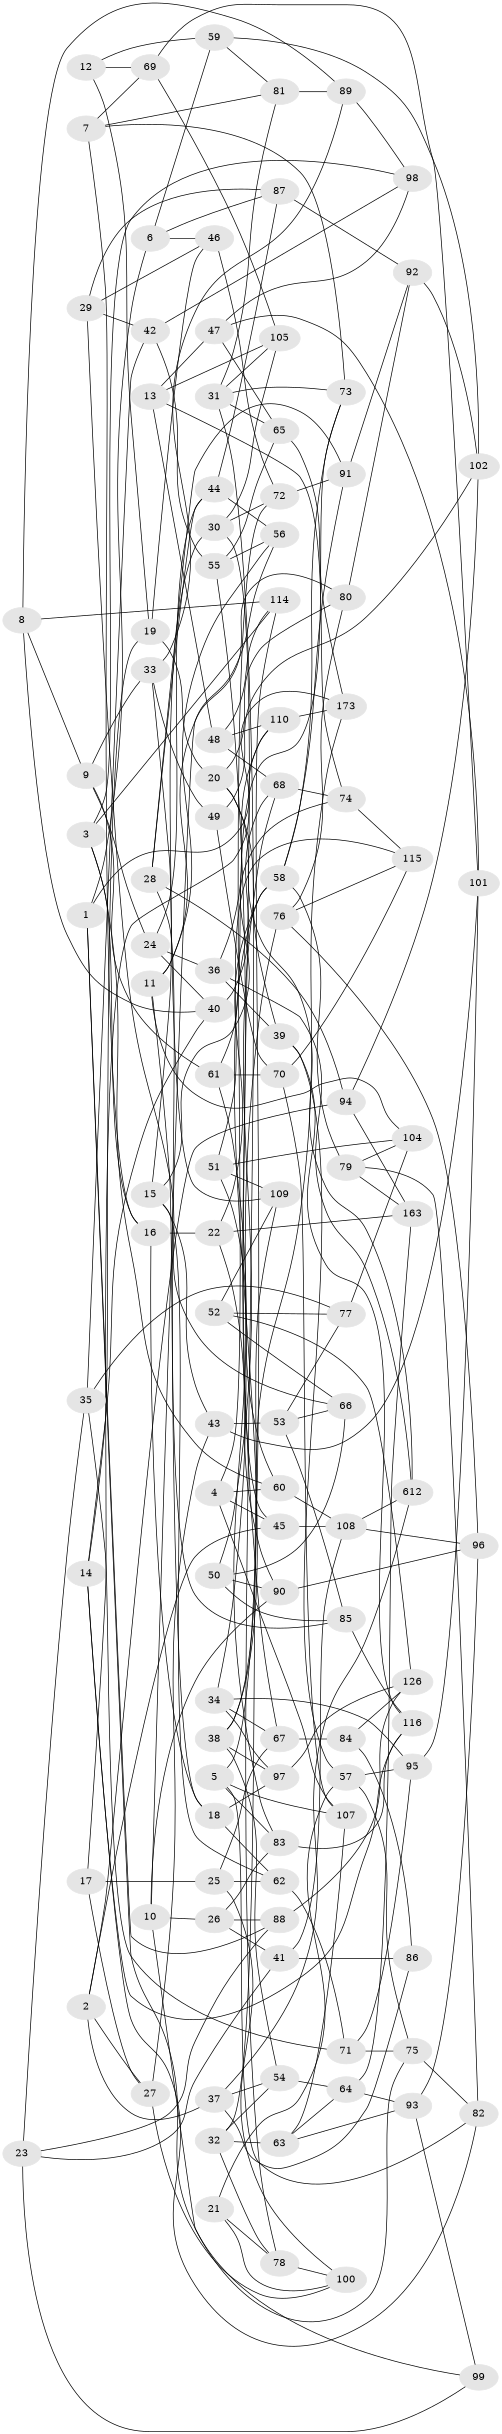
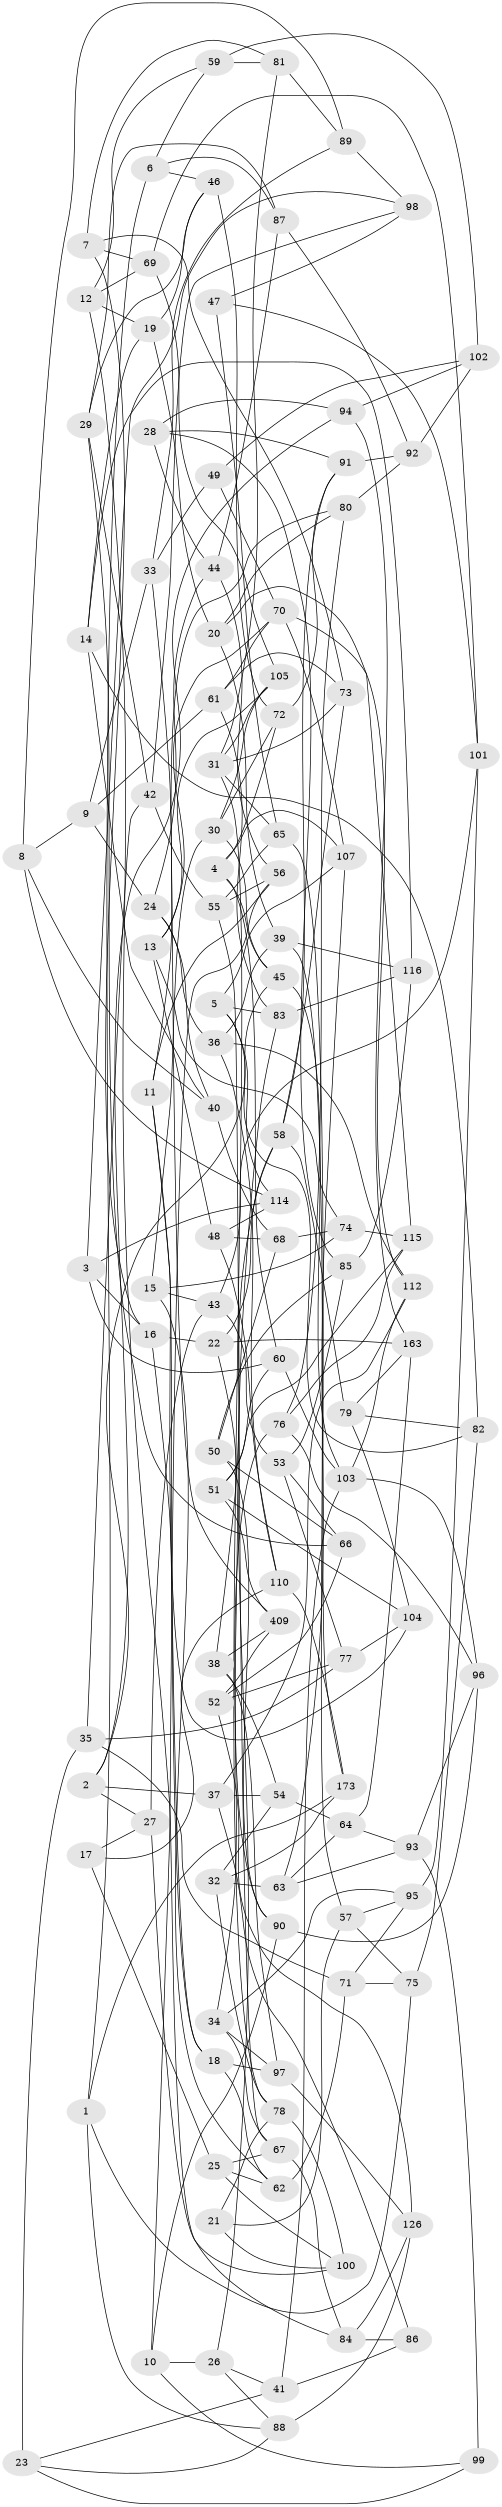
(182, 364) -> (186, 701)
(280, 1195) -> (280, 1622)
none -> (135, 1412)
(413, 1492) -> (413, 1287)
(346, 1527) -> (346, 1479)
